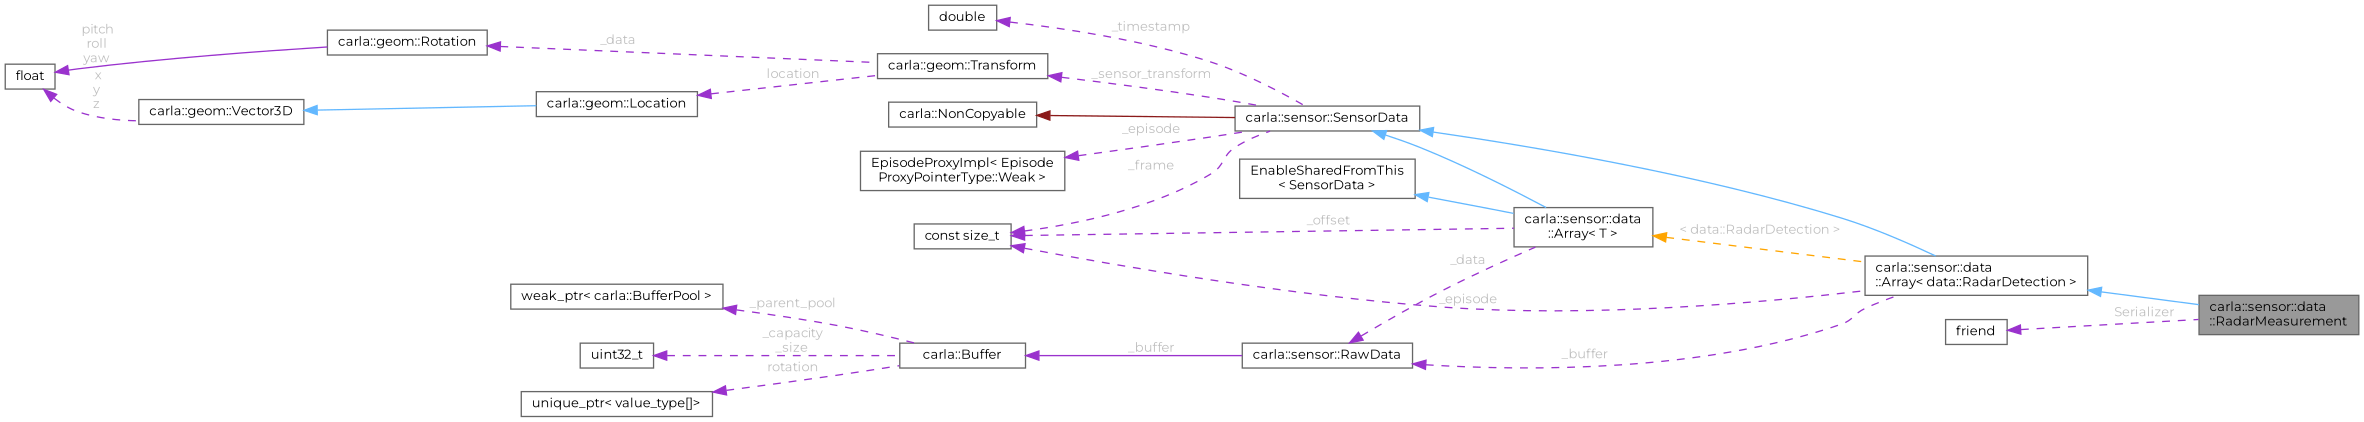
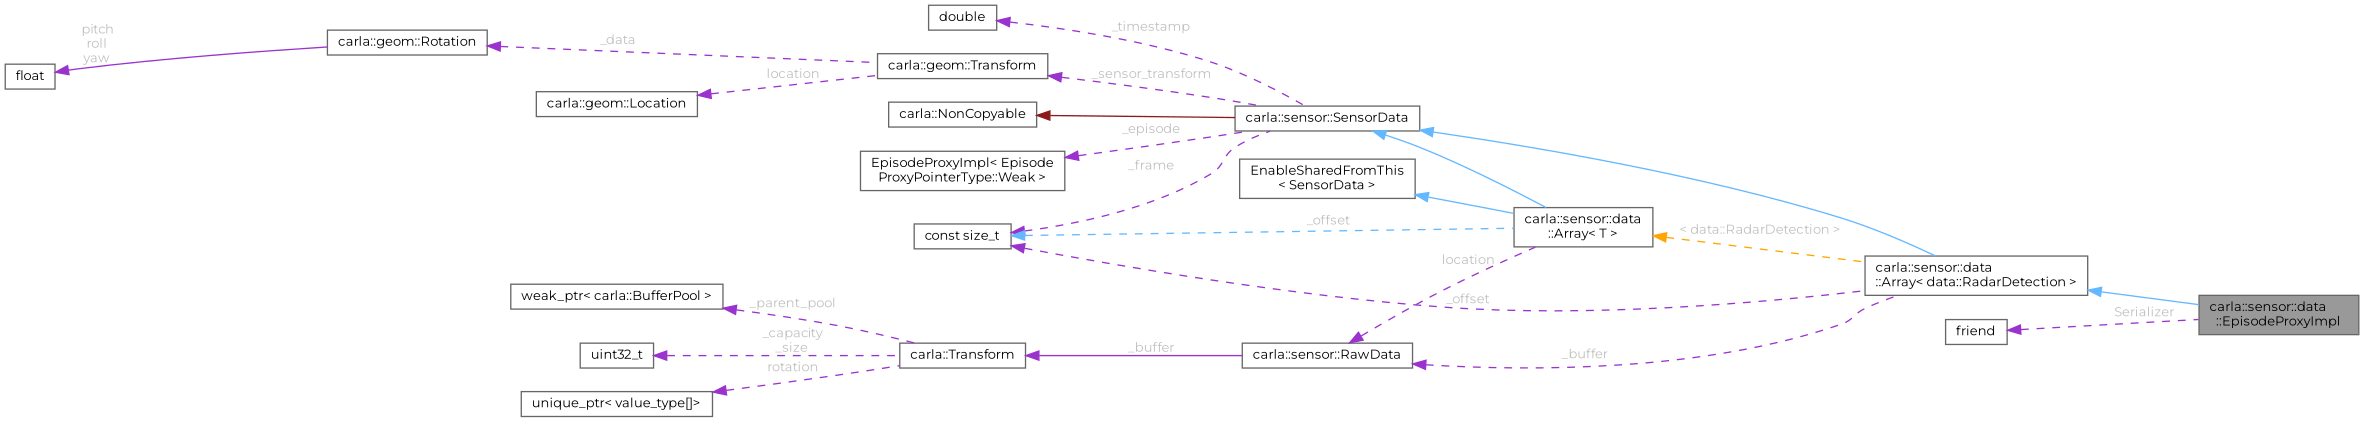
(221, 112) -> none
(1269, 232) -> (1269, 232)
(1467, 261) -> (1467, 261)
(1467, 300) -> (1467, 300)
(2279, 315) -> (2279, 315)
(963, 356) -> (963, 356)
